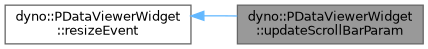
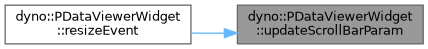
(221, 16) -> (208, 33)
